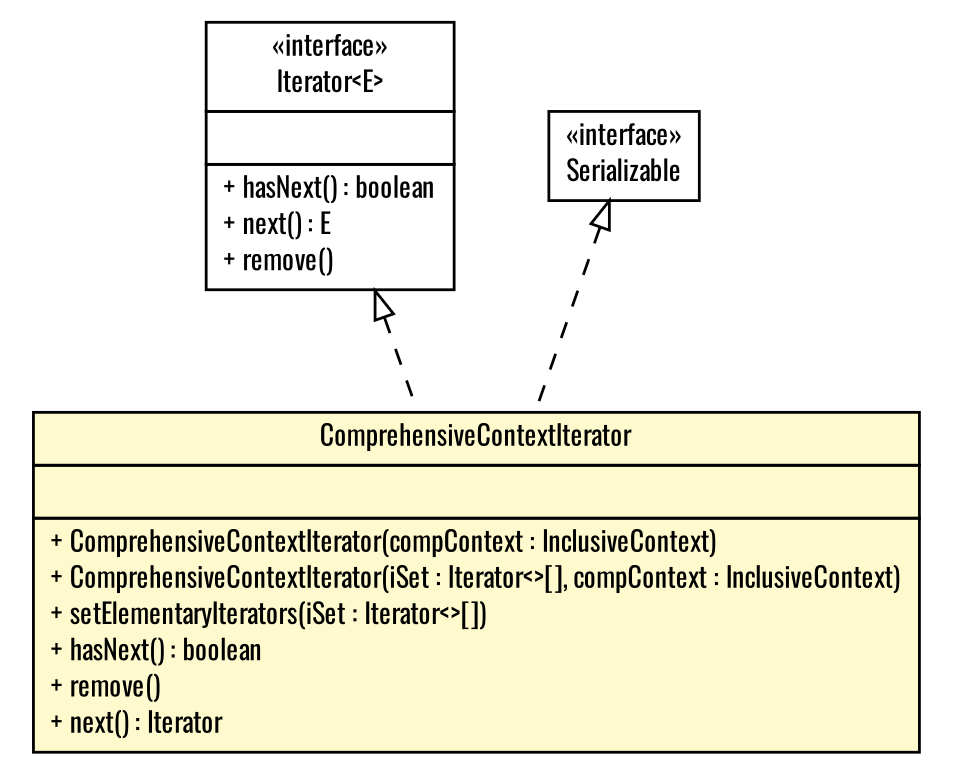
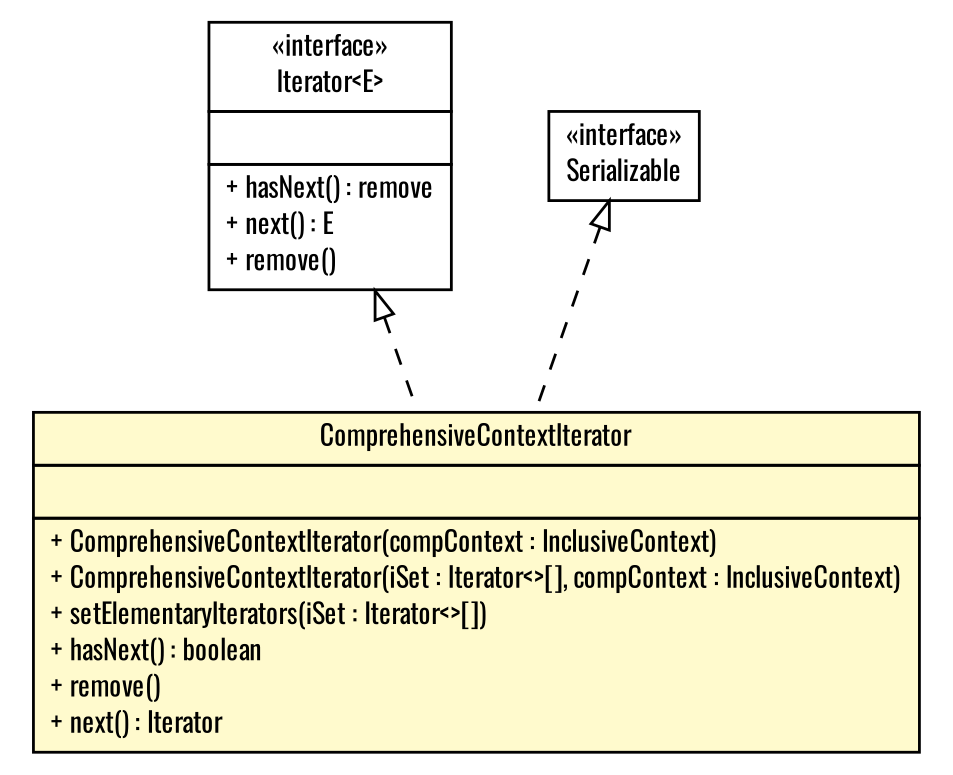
(330, 189) -> (330, 189)
